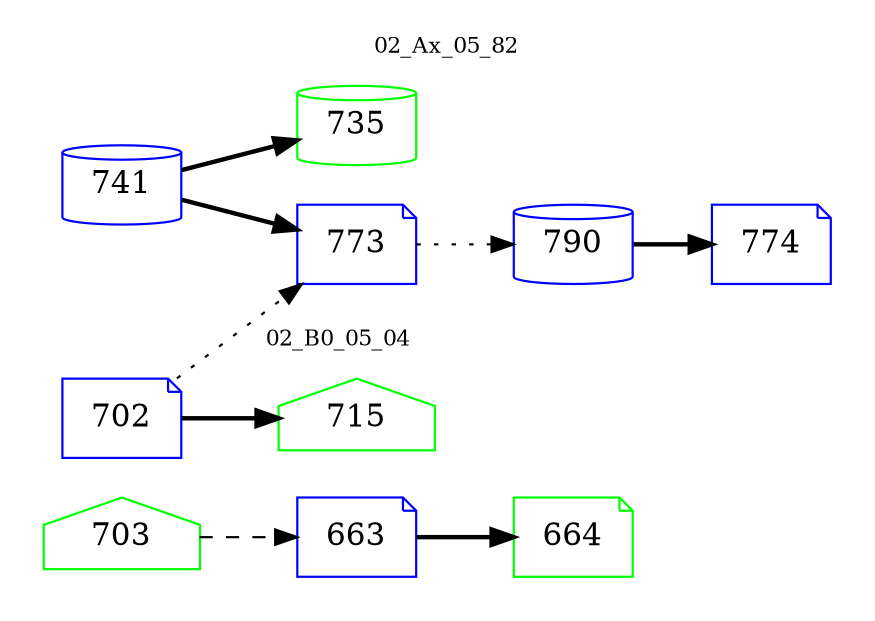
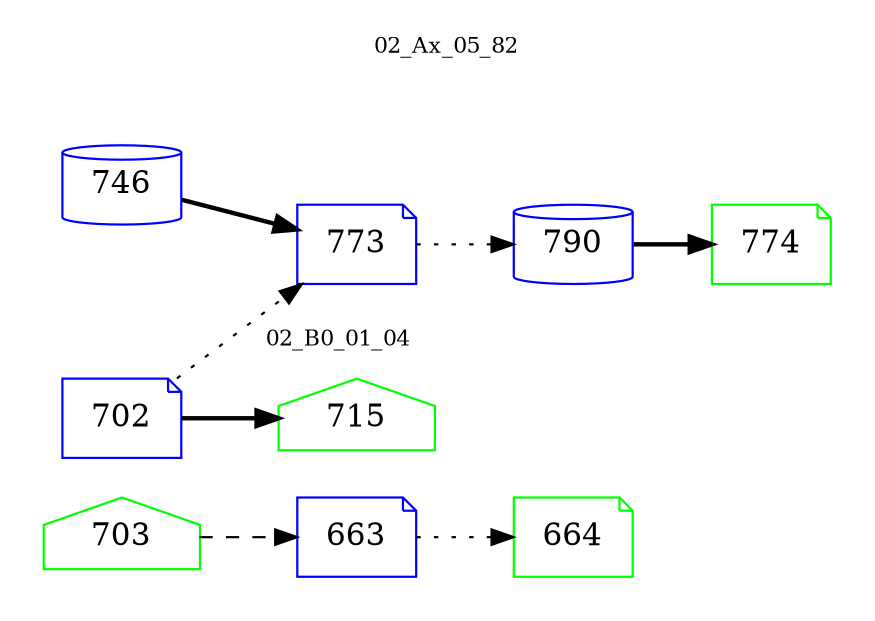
(357, 125) -> none
(122, 185) -> (122, 185)
(771, 244) -> (771, 244)
(338, 340) -> (338, 340)
(454, 537) -> (454, 537)
